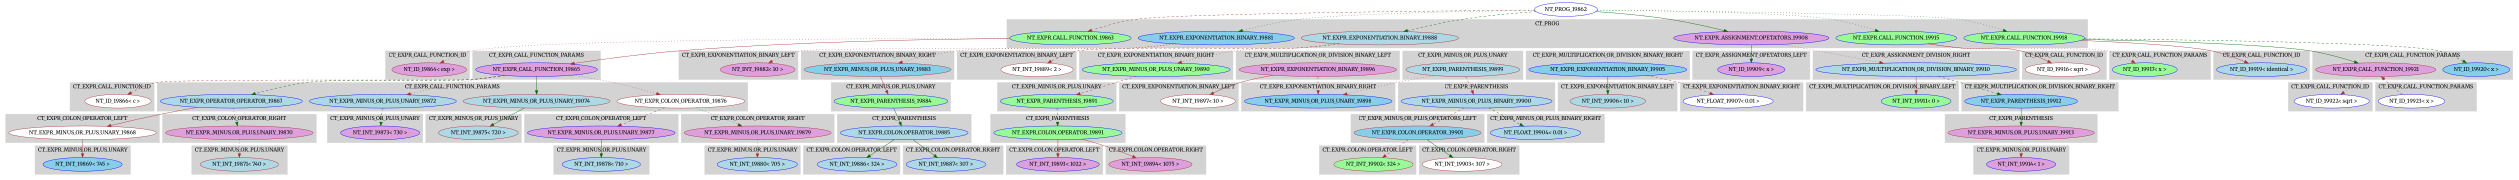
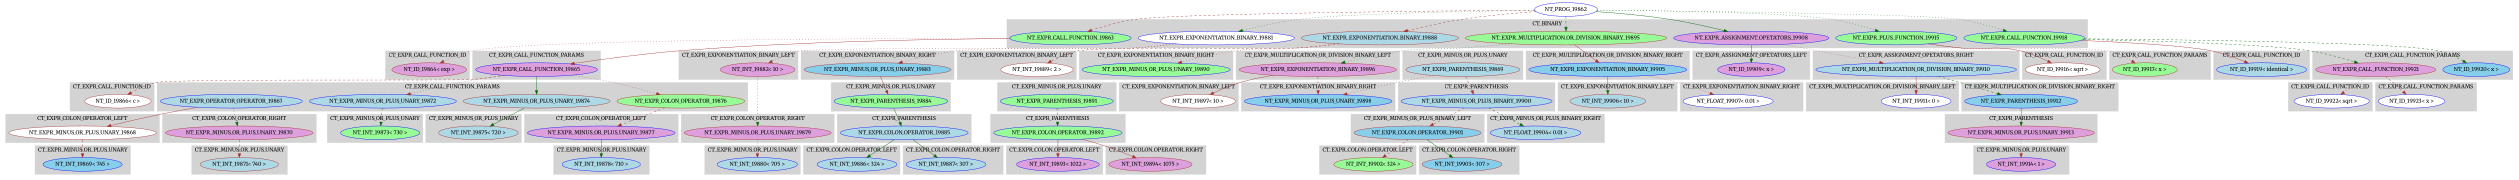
(1481, 17) -> (1481, 17)
(1547, 24) -> (1547, 24)
(1216, 38) -> (1216, 38)
none -> (1566, 38)
(1896, 38) -> (1896, 38)
(2220, 44) -> (2220, 44)
(1916, 55) -> (1916, 55)
(1463, 70) -> (1463, 70)
(2145, 70) -> (2145, 70)
(379, 80) -> none
(1108, 85) -> none
(1687, 85) -> (1687, 85)
(2393, 87) -> (2396, 85)
(537, 101) -> (537, 101)
(681, 101) -> (681, 101)
(1916, 101) -> (1916, 101)
(718, 117) -> (758, 99)
(1418, 119) -> (1418, 119)
(380, 133) -> (380, 133)
(1058, 133) -> (1058, 133)
(83, 148) -> (83, 148)
(239, 148) -> (239, 148)
(1462, 164) -> (1462, 164)
